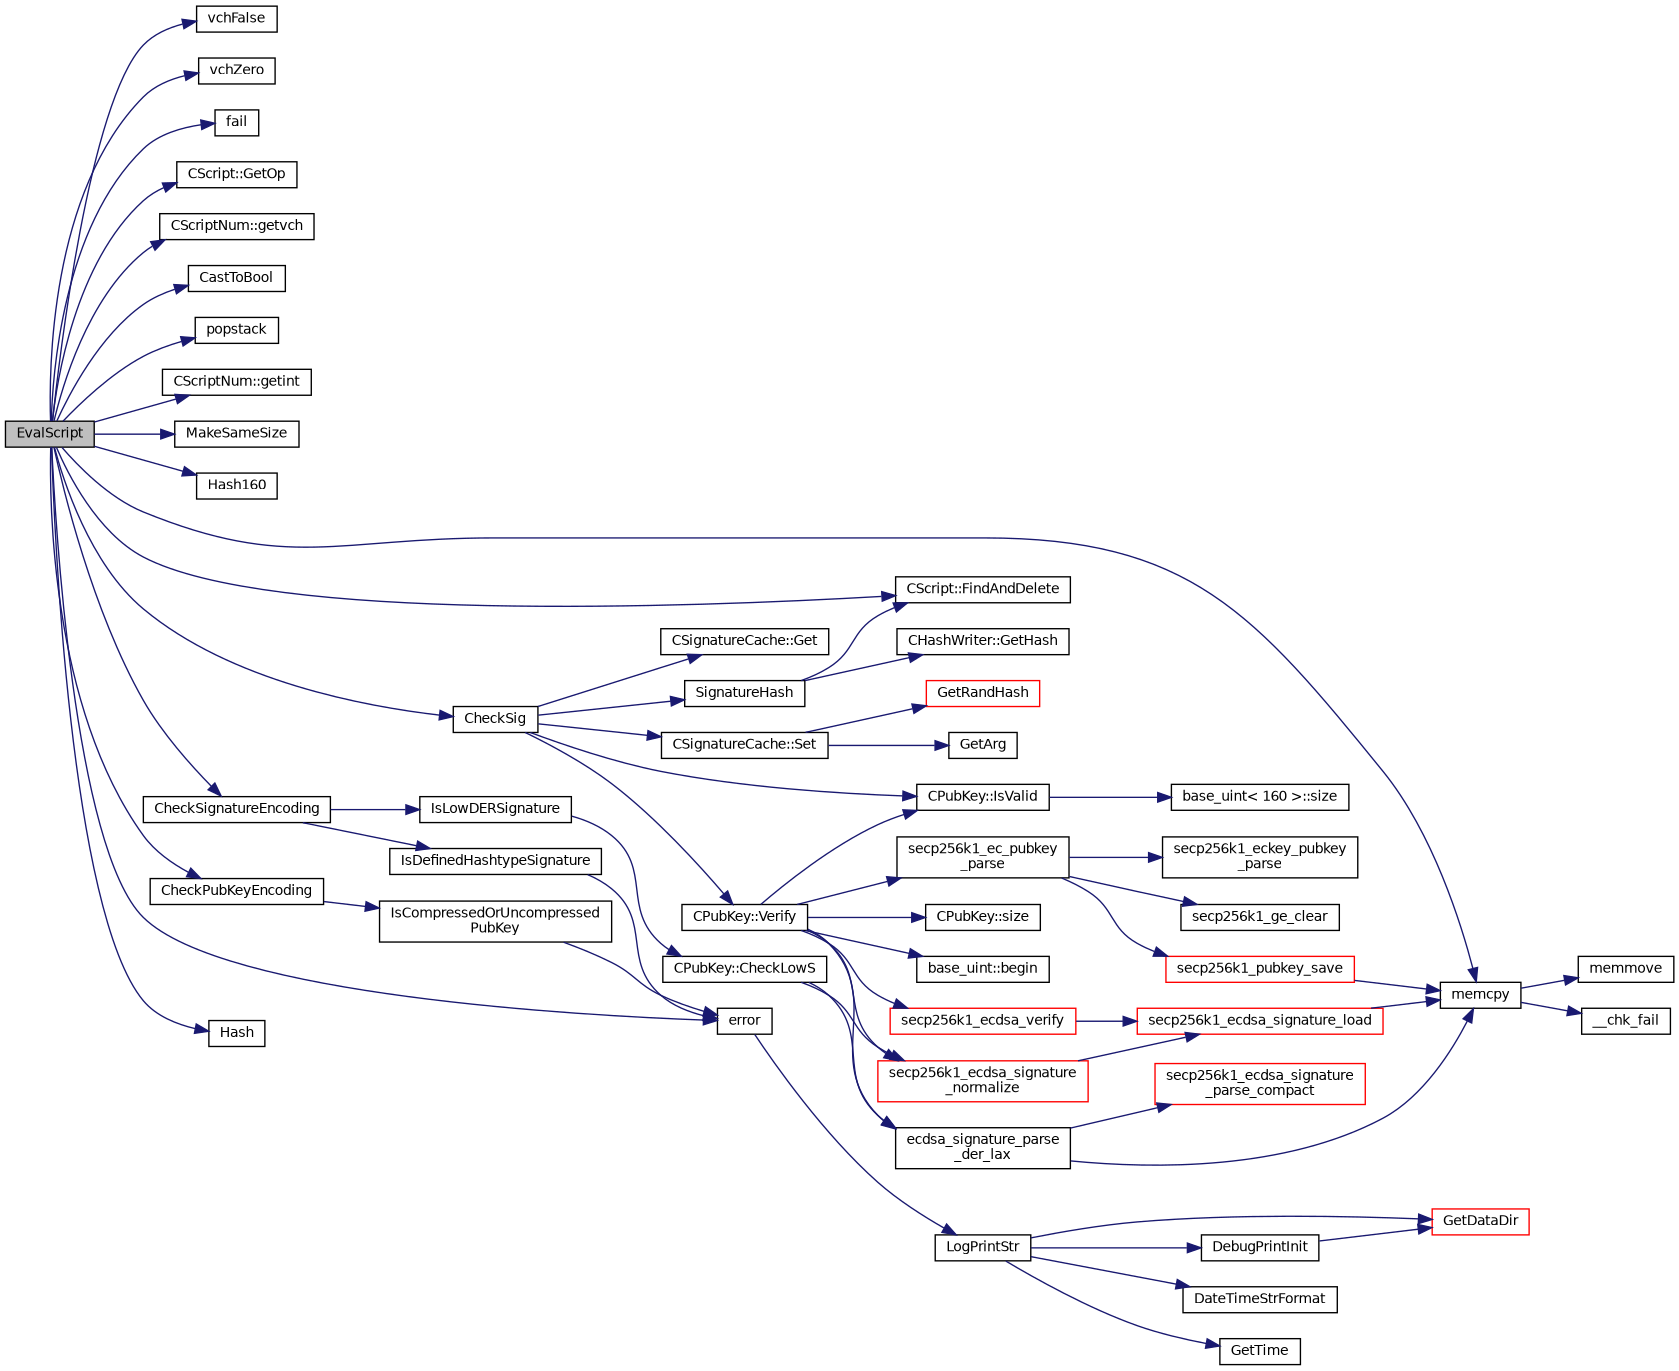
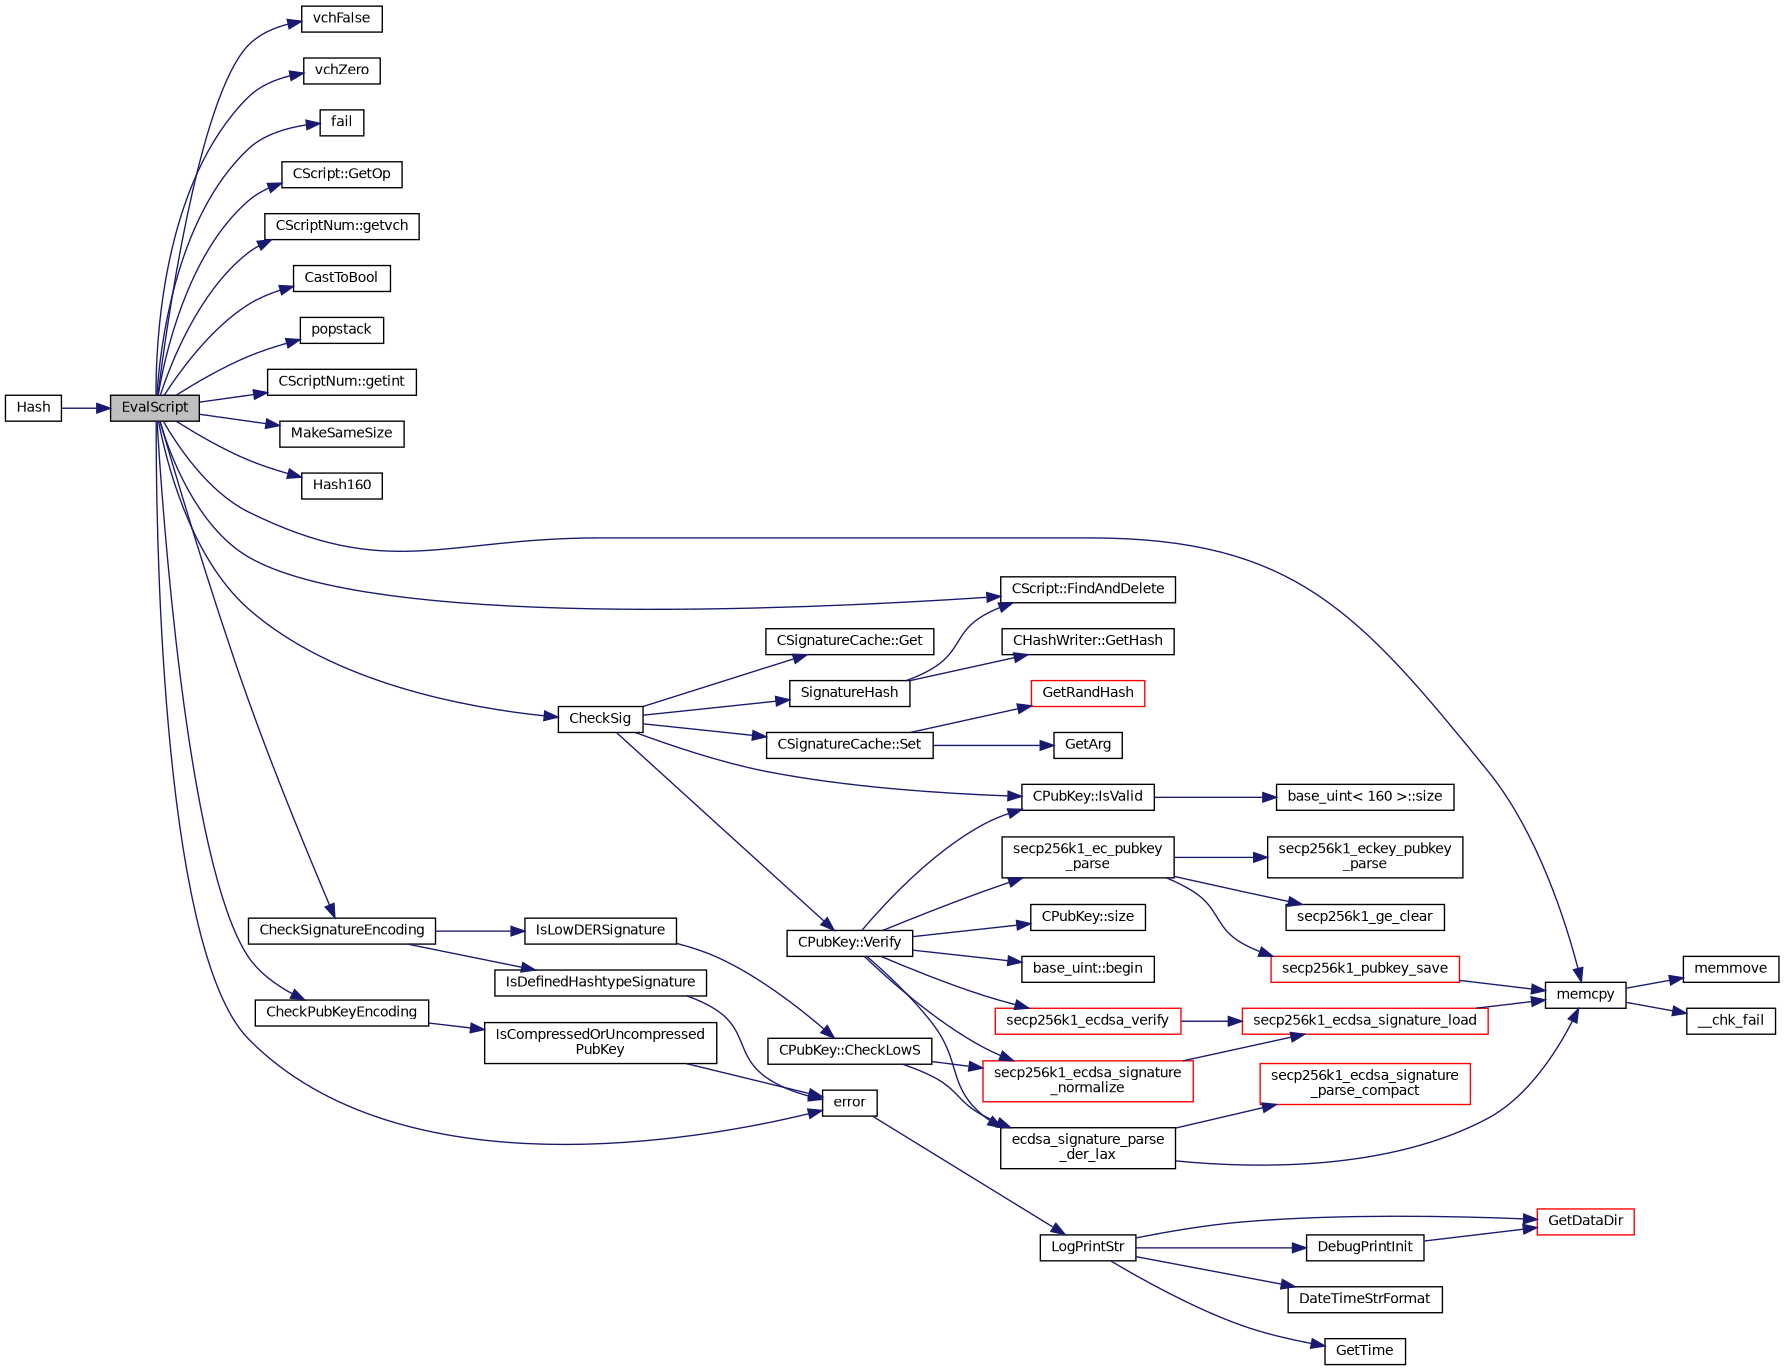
(76, 759) -> (79, 408)
